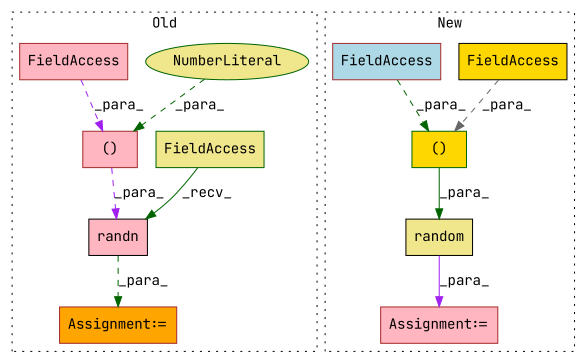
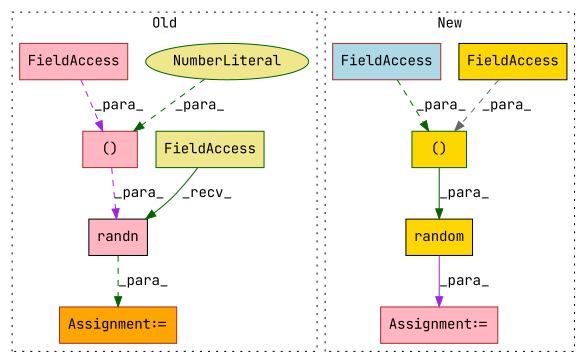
(439, 237) -> (439, 237)
